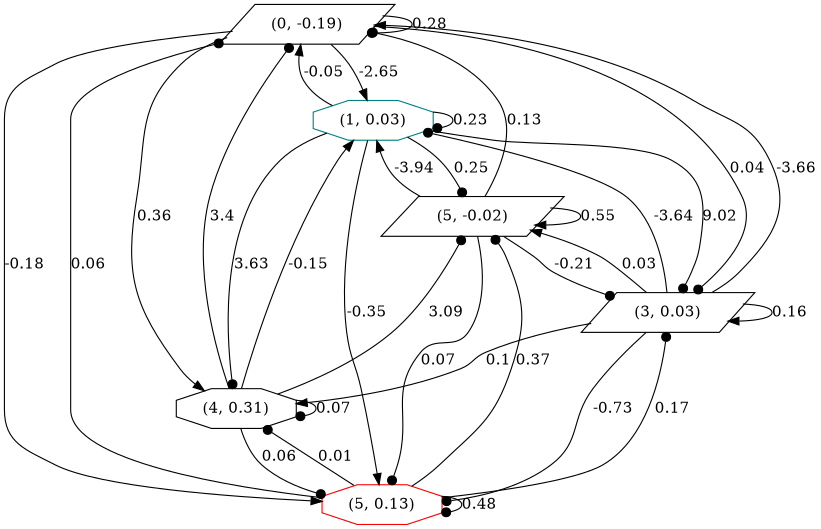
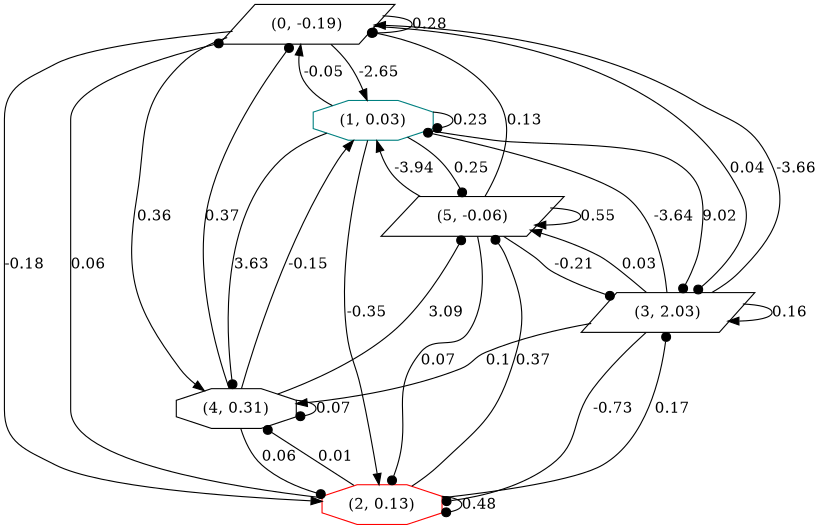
(222, 216) -> (222, 216)
(473, 216) -> (473, 216)
(668, 312) -> (668, 312)
(382, 505) -> (382, 505)
